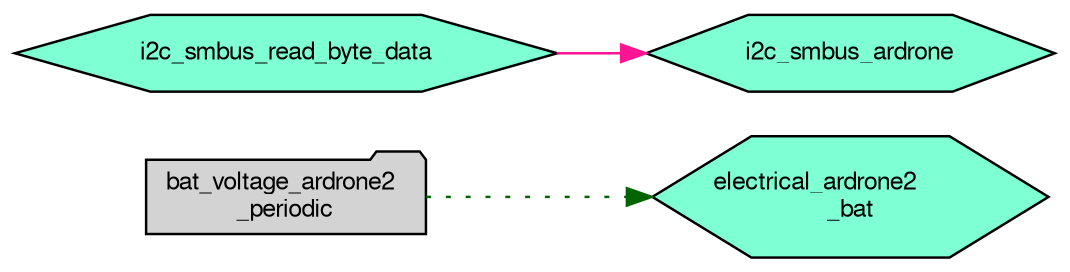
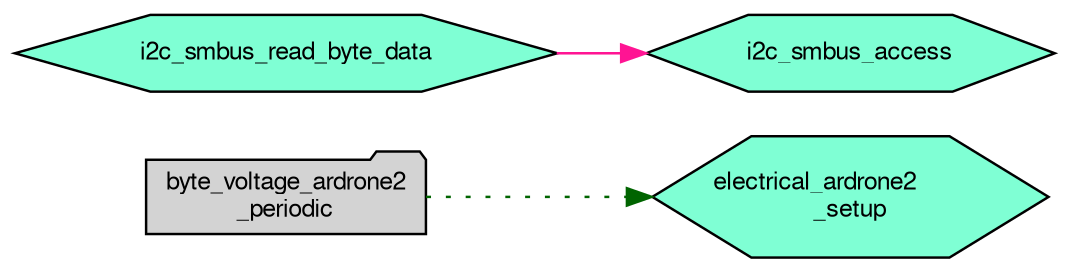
(850, 53) -> (850, 53)
(286, 197) -> (286, 197)
(850, 197) -> (850, 197)
